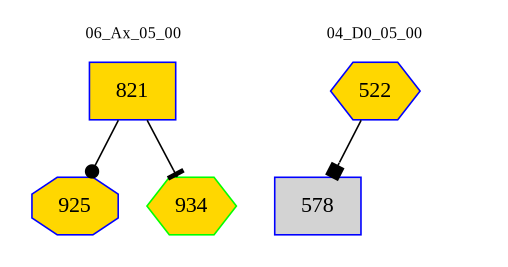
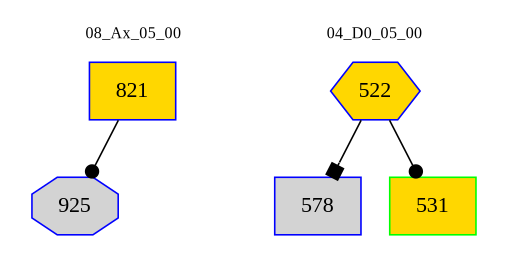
(134, 34) -> (134, 34)
(75, 206) -> (75, 206)
(192, 206) -> none
none -> (433, 206)
